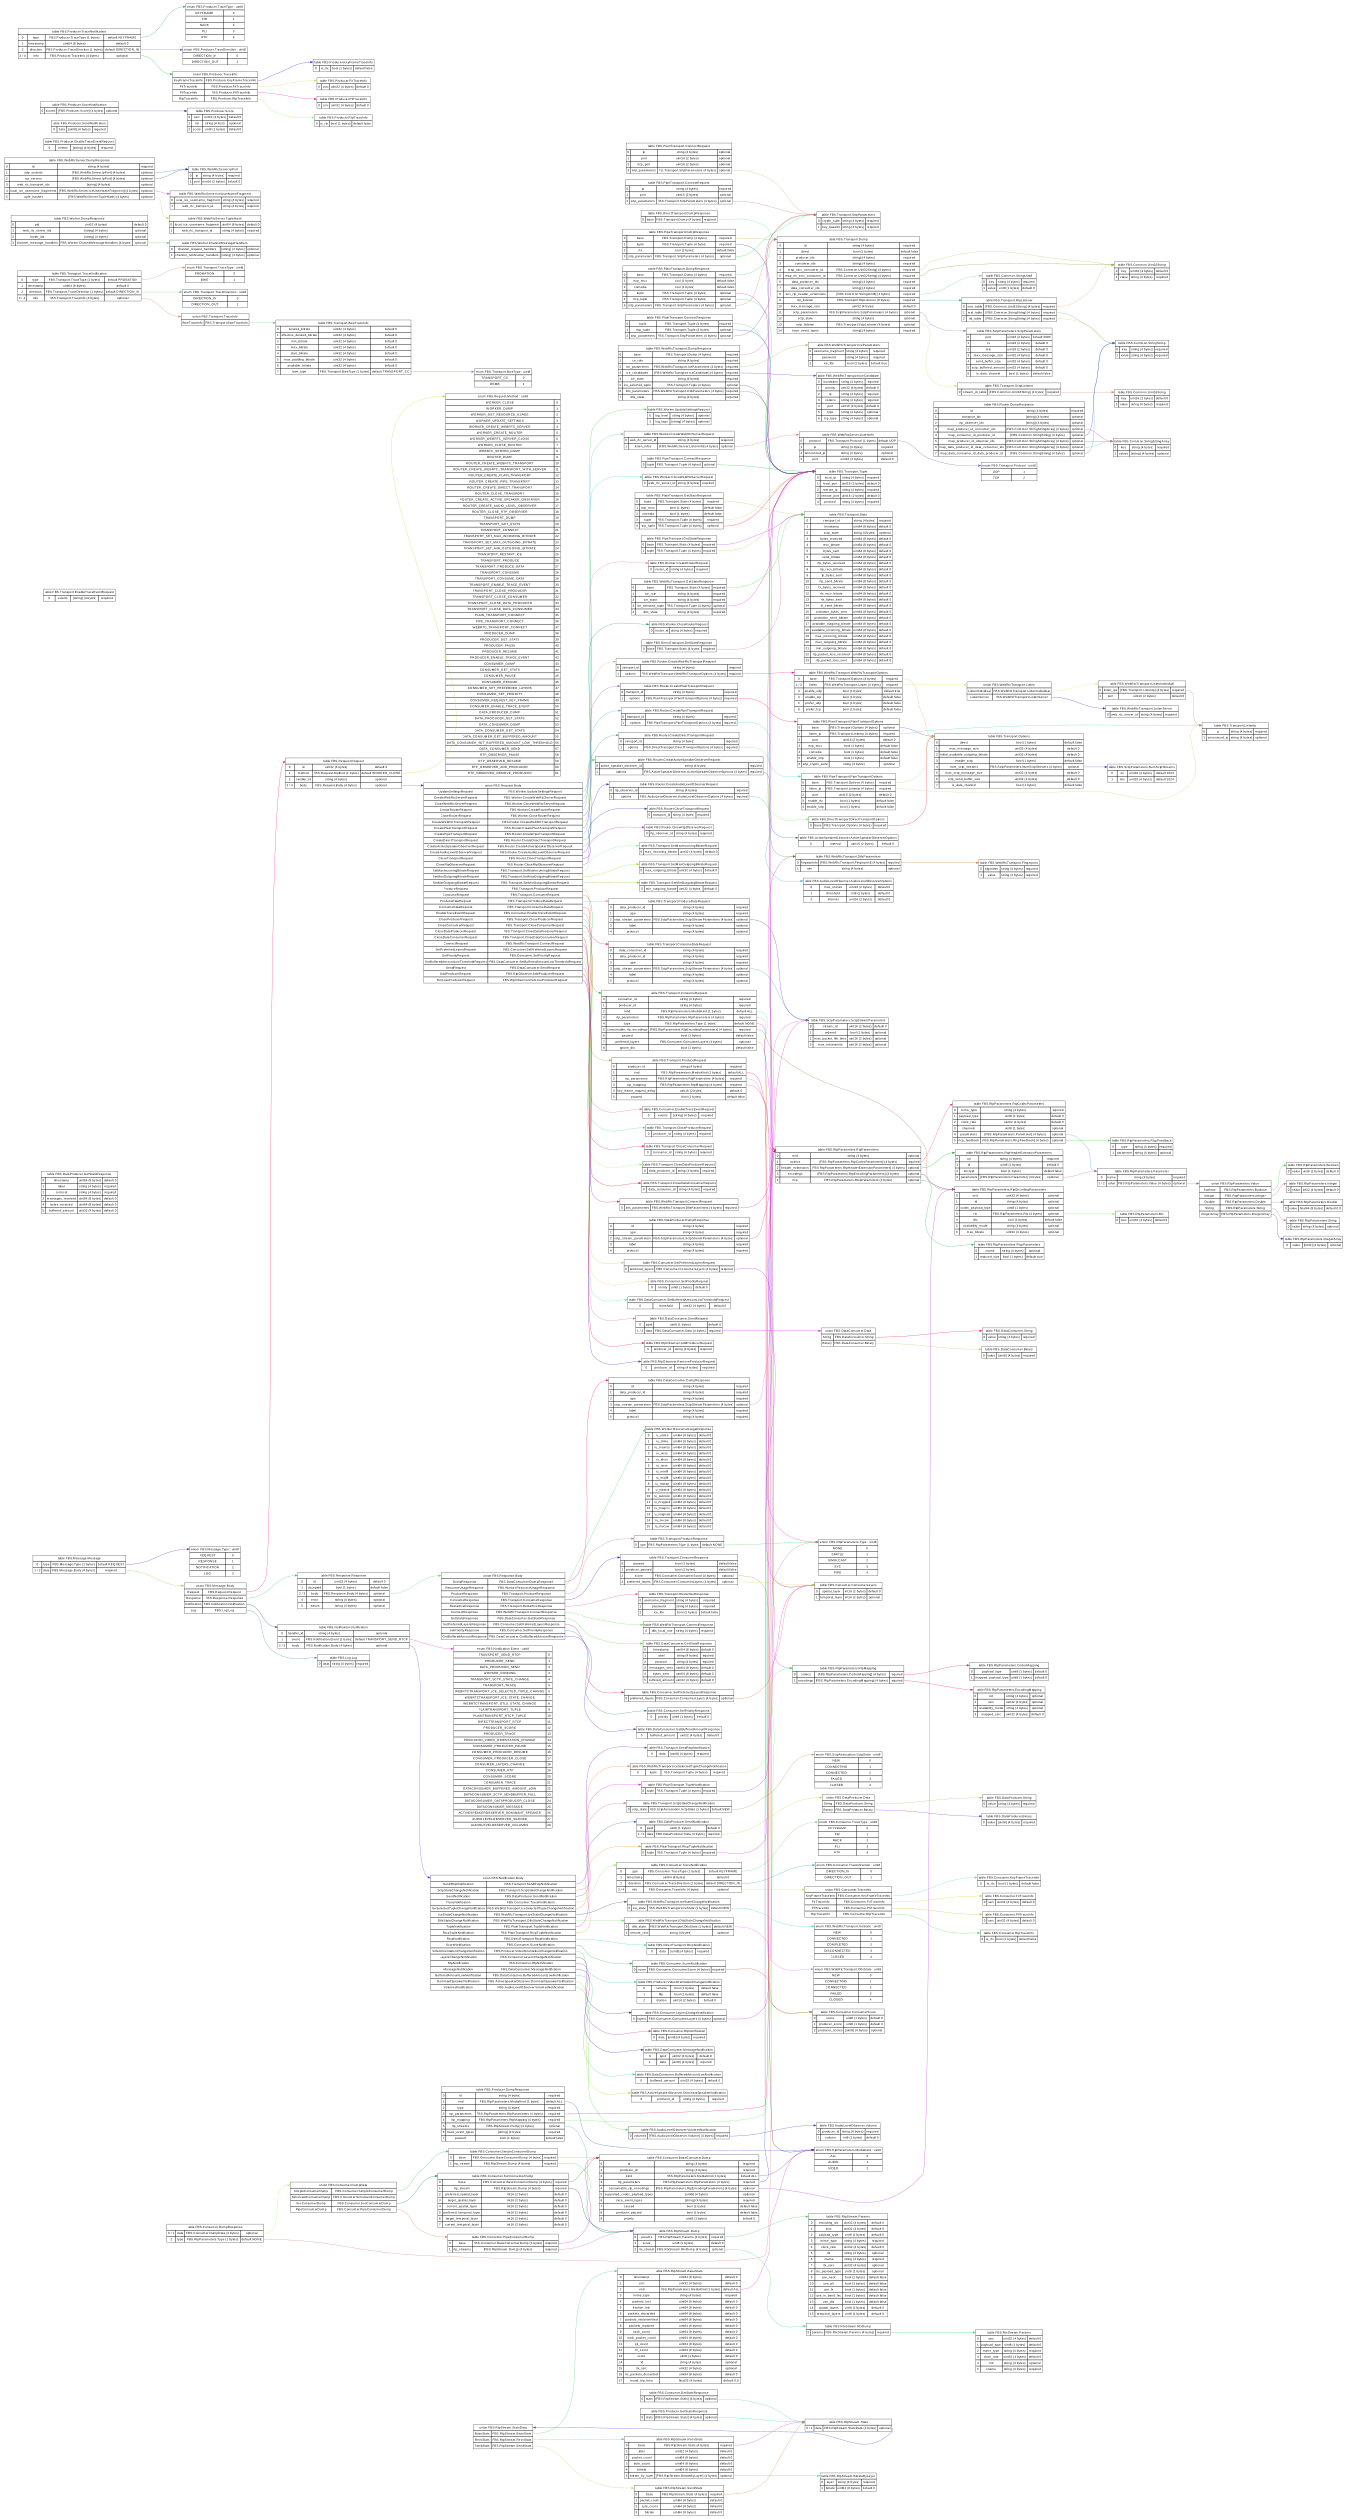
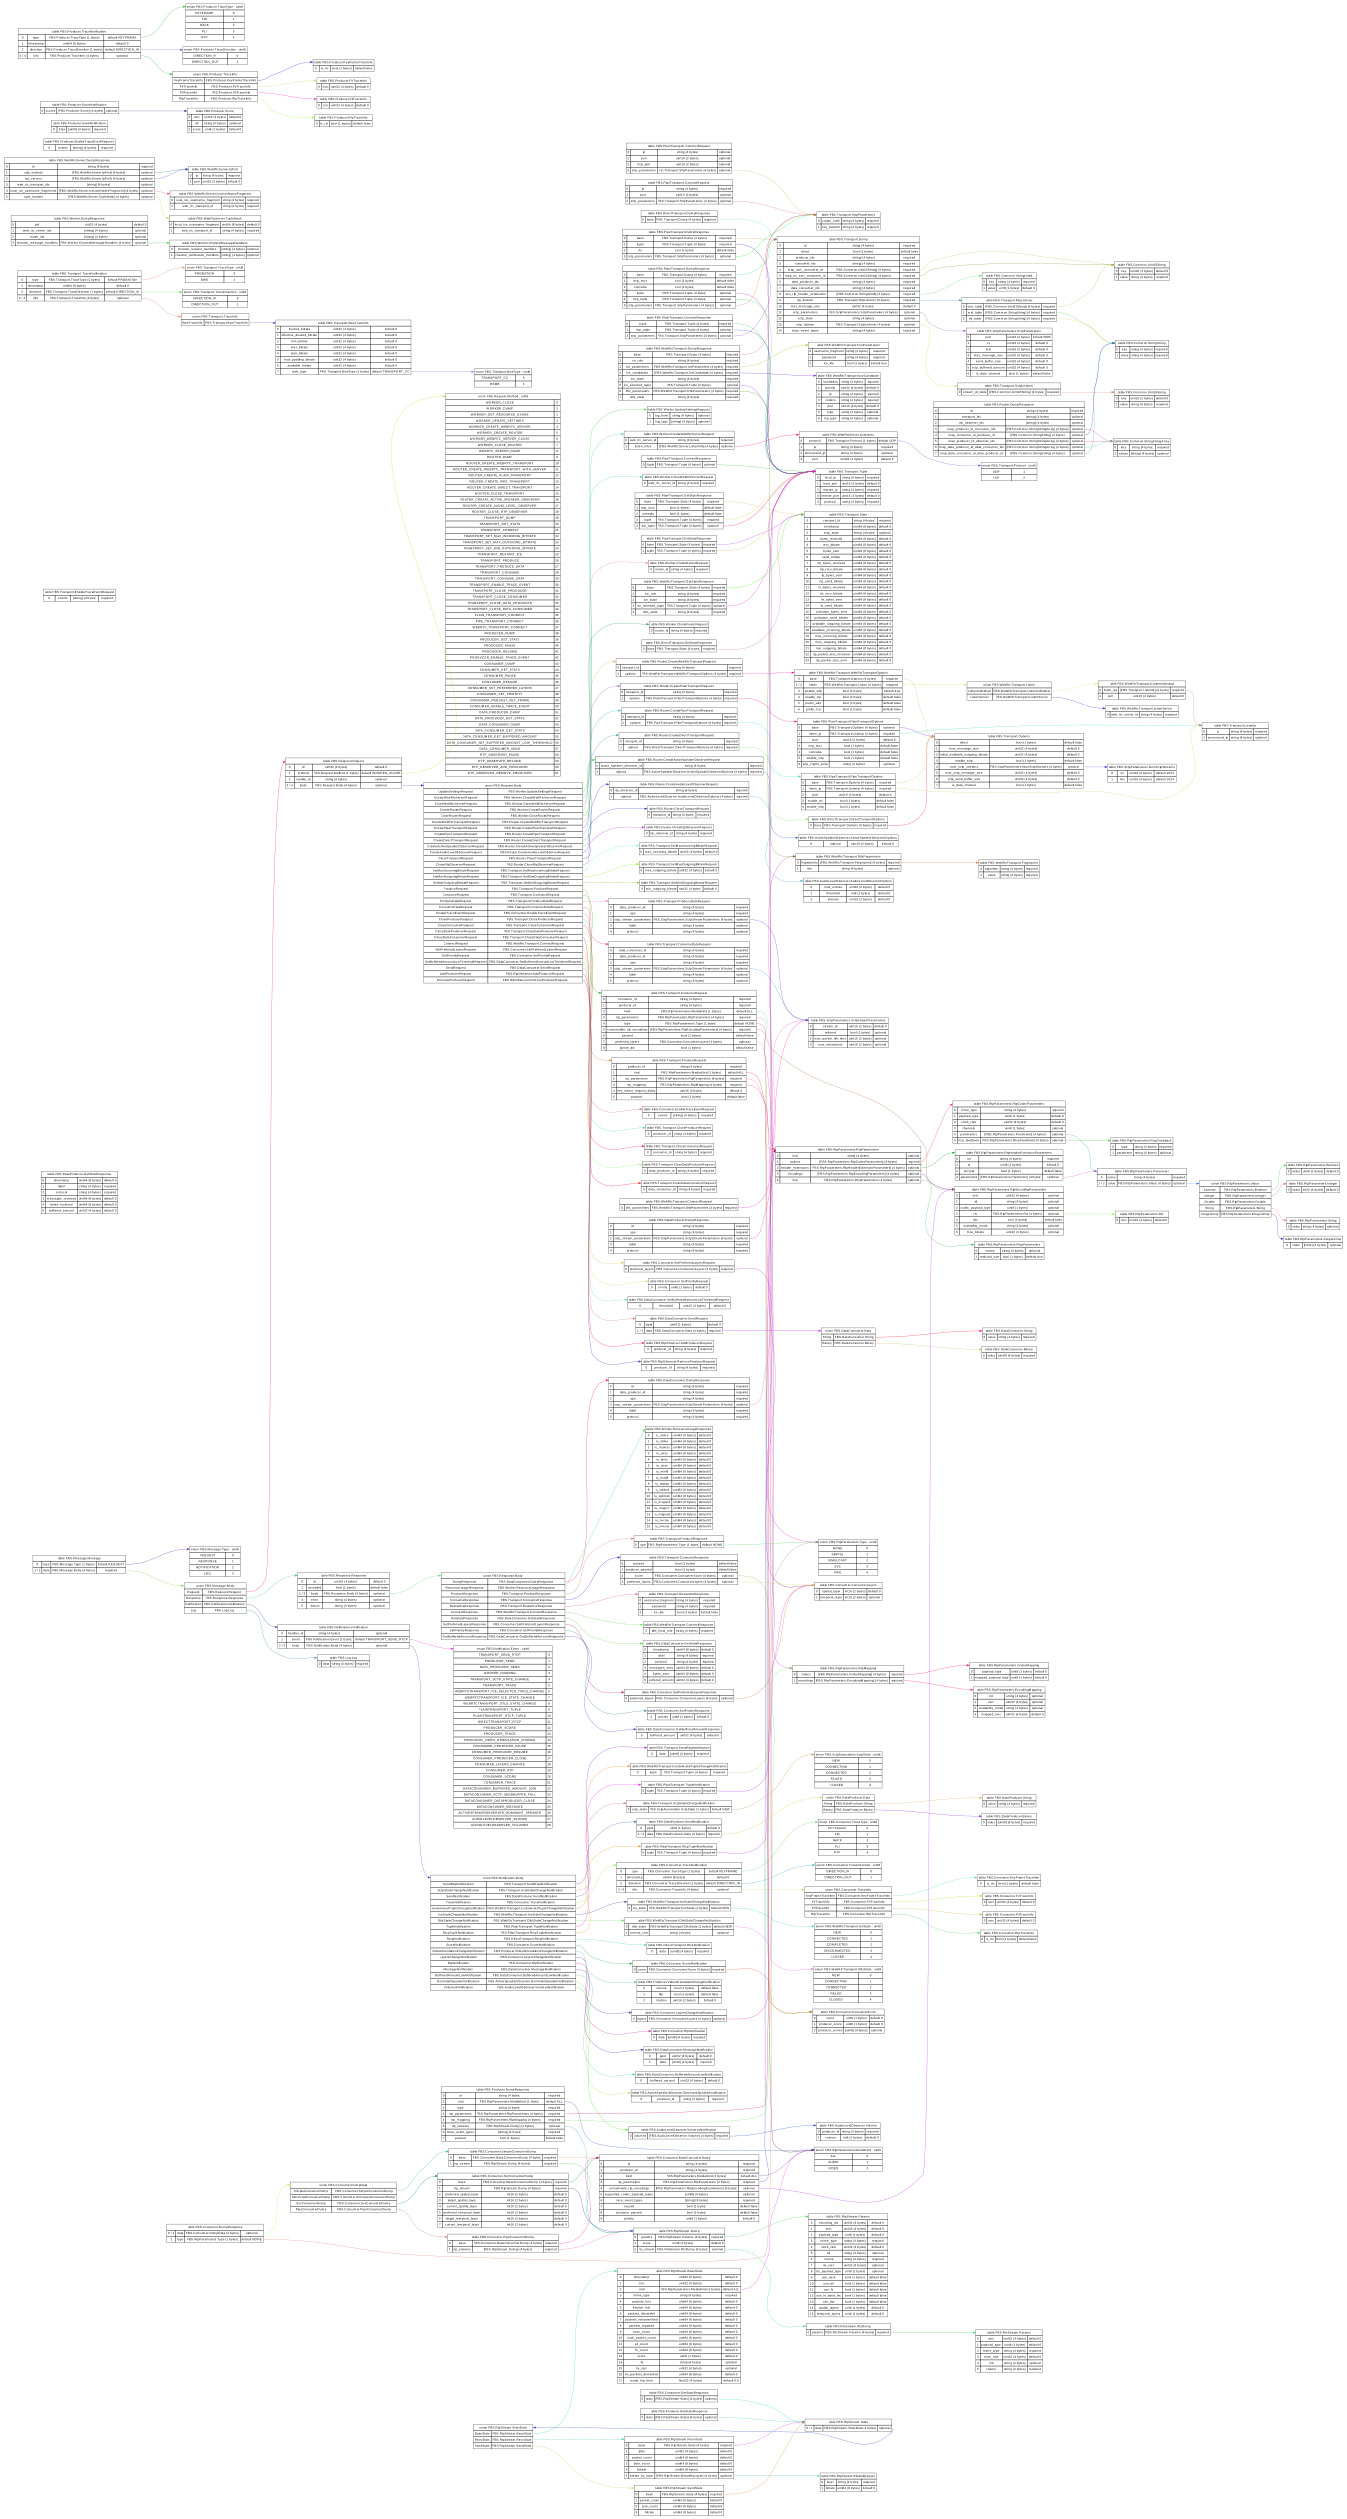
(215, 123) -> (215, 123)
(261, 323) -> (261, 323)
(764, 441) -> (764, 441)
(590, 1082) -> none
(1313, 1205) -> none
